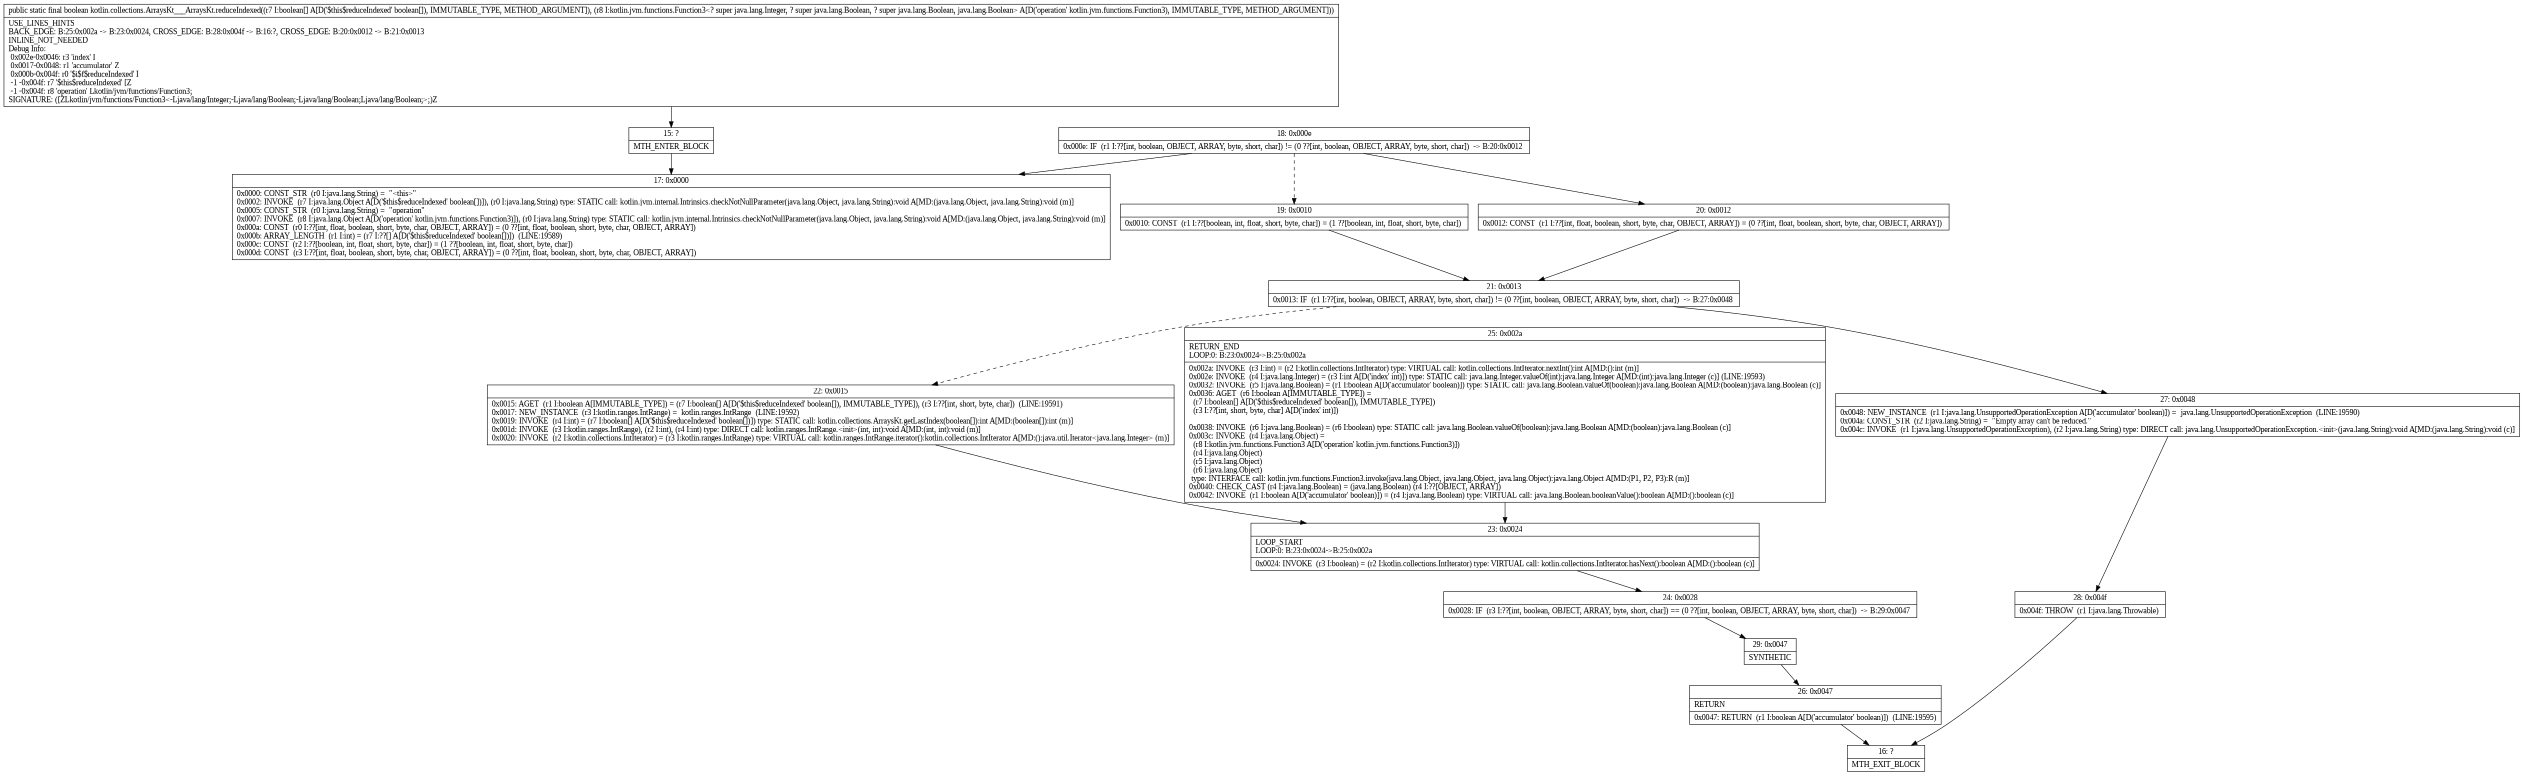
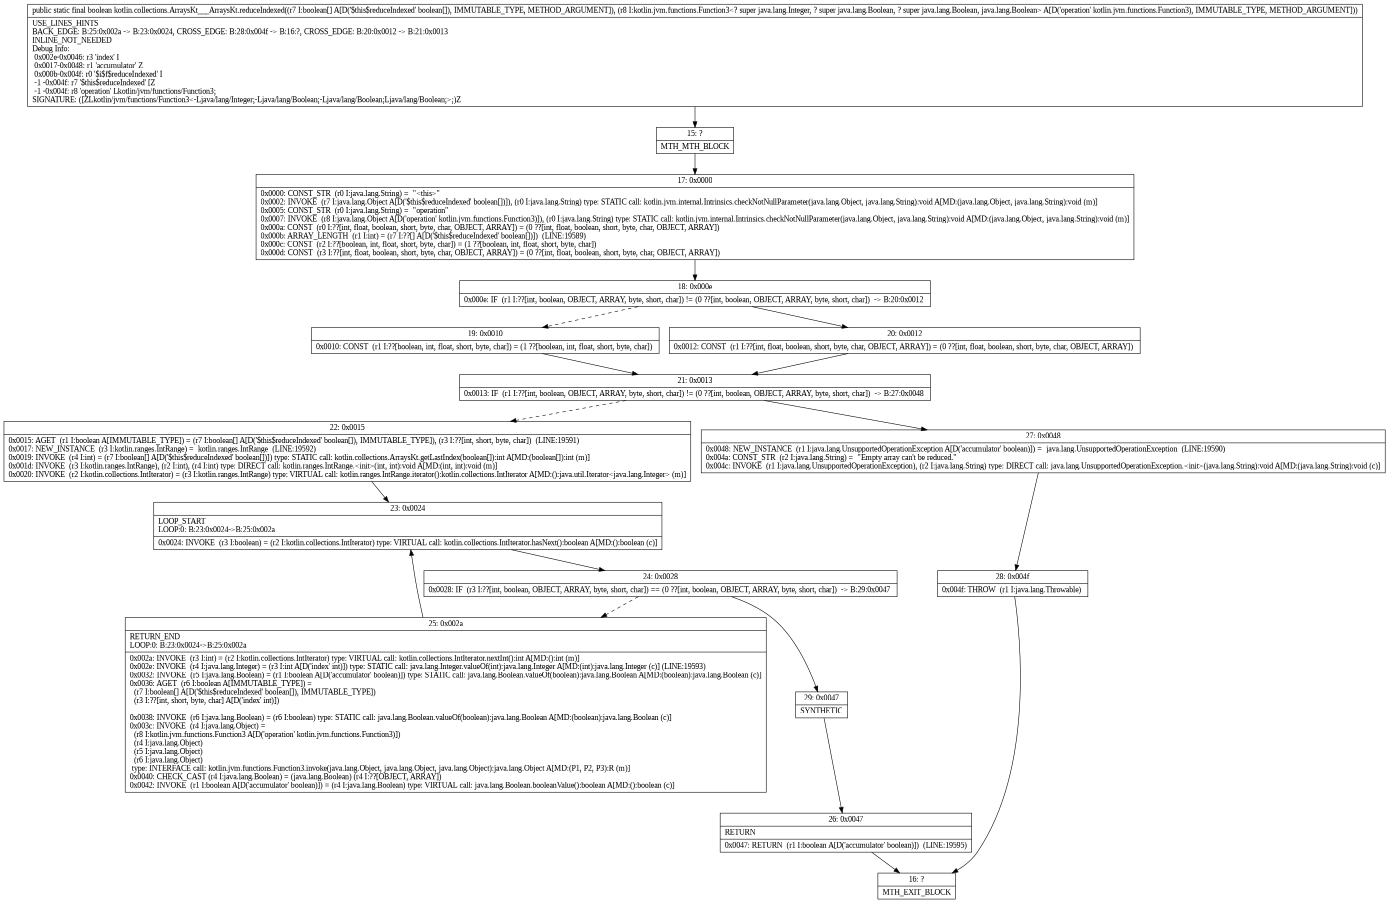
(671, 147) -> (695, 147)
(1108, 164) -> (695, 267)
none -> (622, 606)
